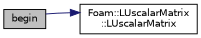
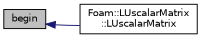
(58, 13) -> (68, 25)
